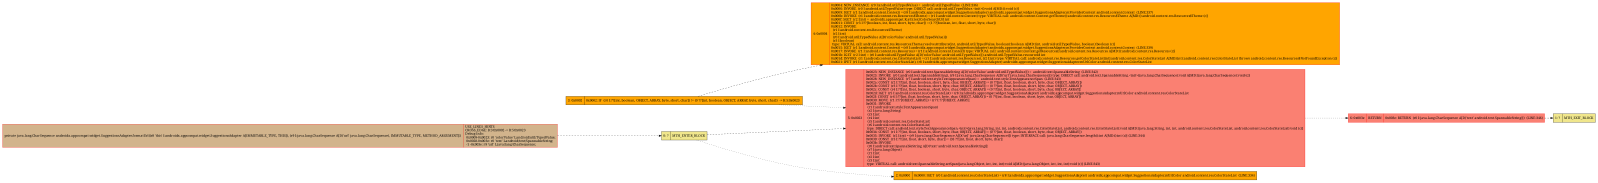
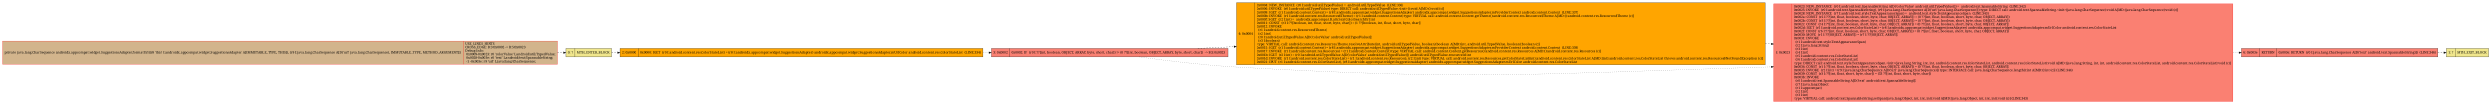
(1075, 34) -> (1501, 34)
none -> (986, 53)
(684, 101) -> (1110, 53)
(1446, 118) -> (2340, 53)
(775, 132) -> (1768, 44)
(873, 153) -> (1808, 88)
(793, 166) -> (615, 53)
